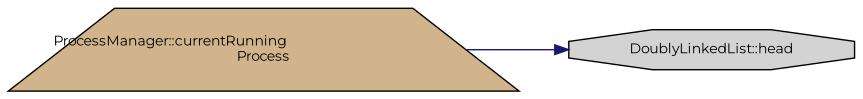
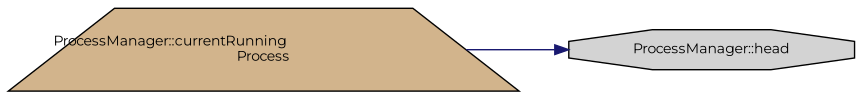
(712, 50) -> (712, 50)
